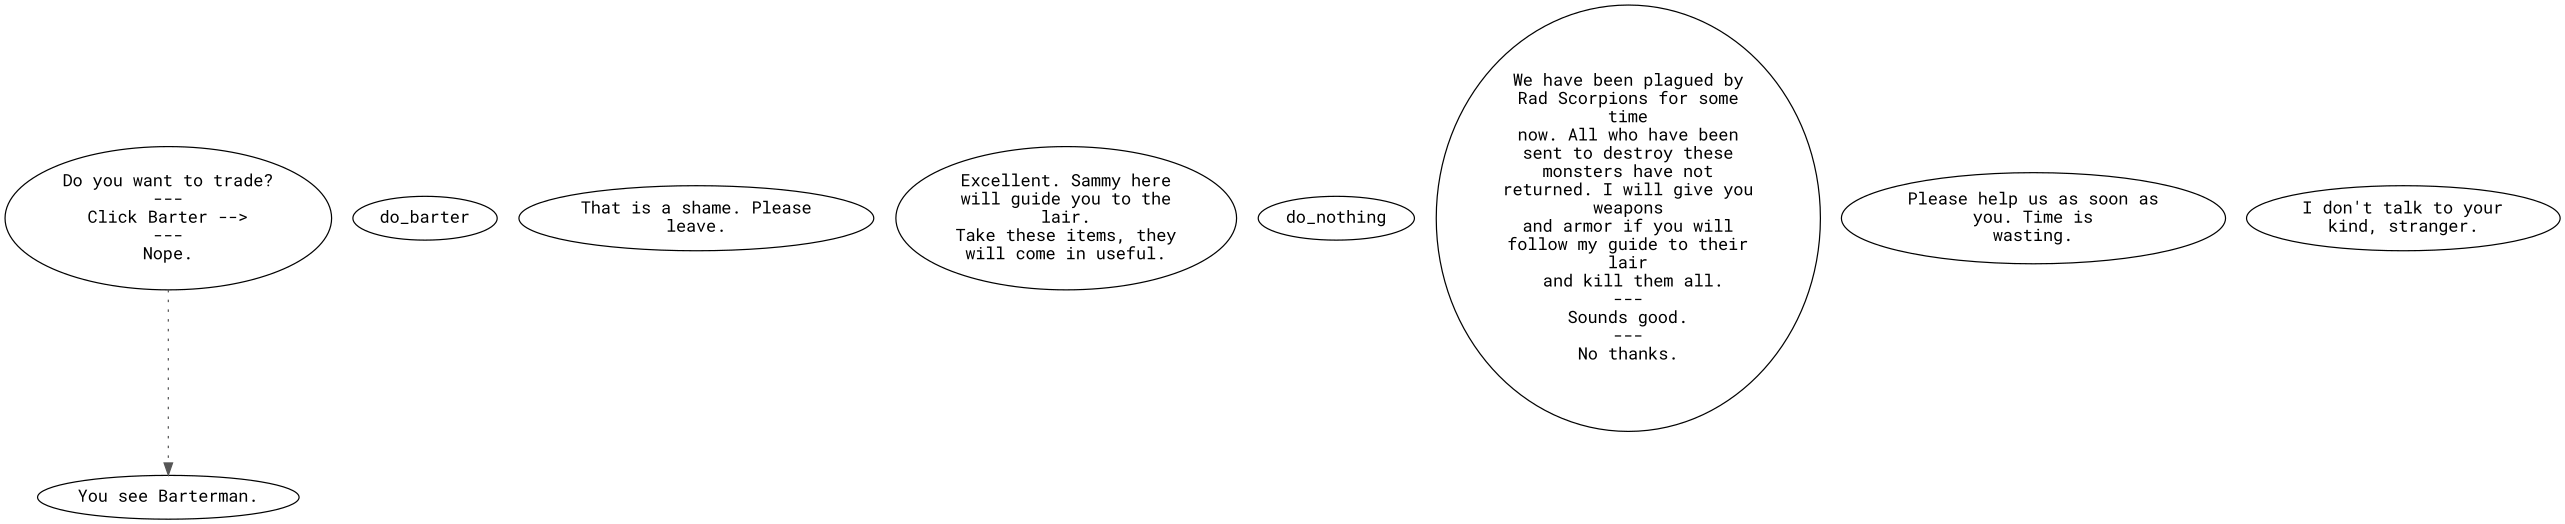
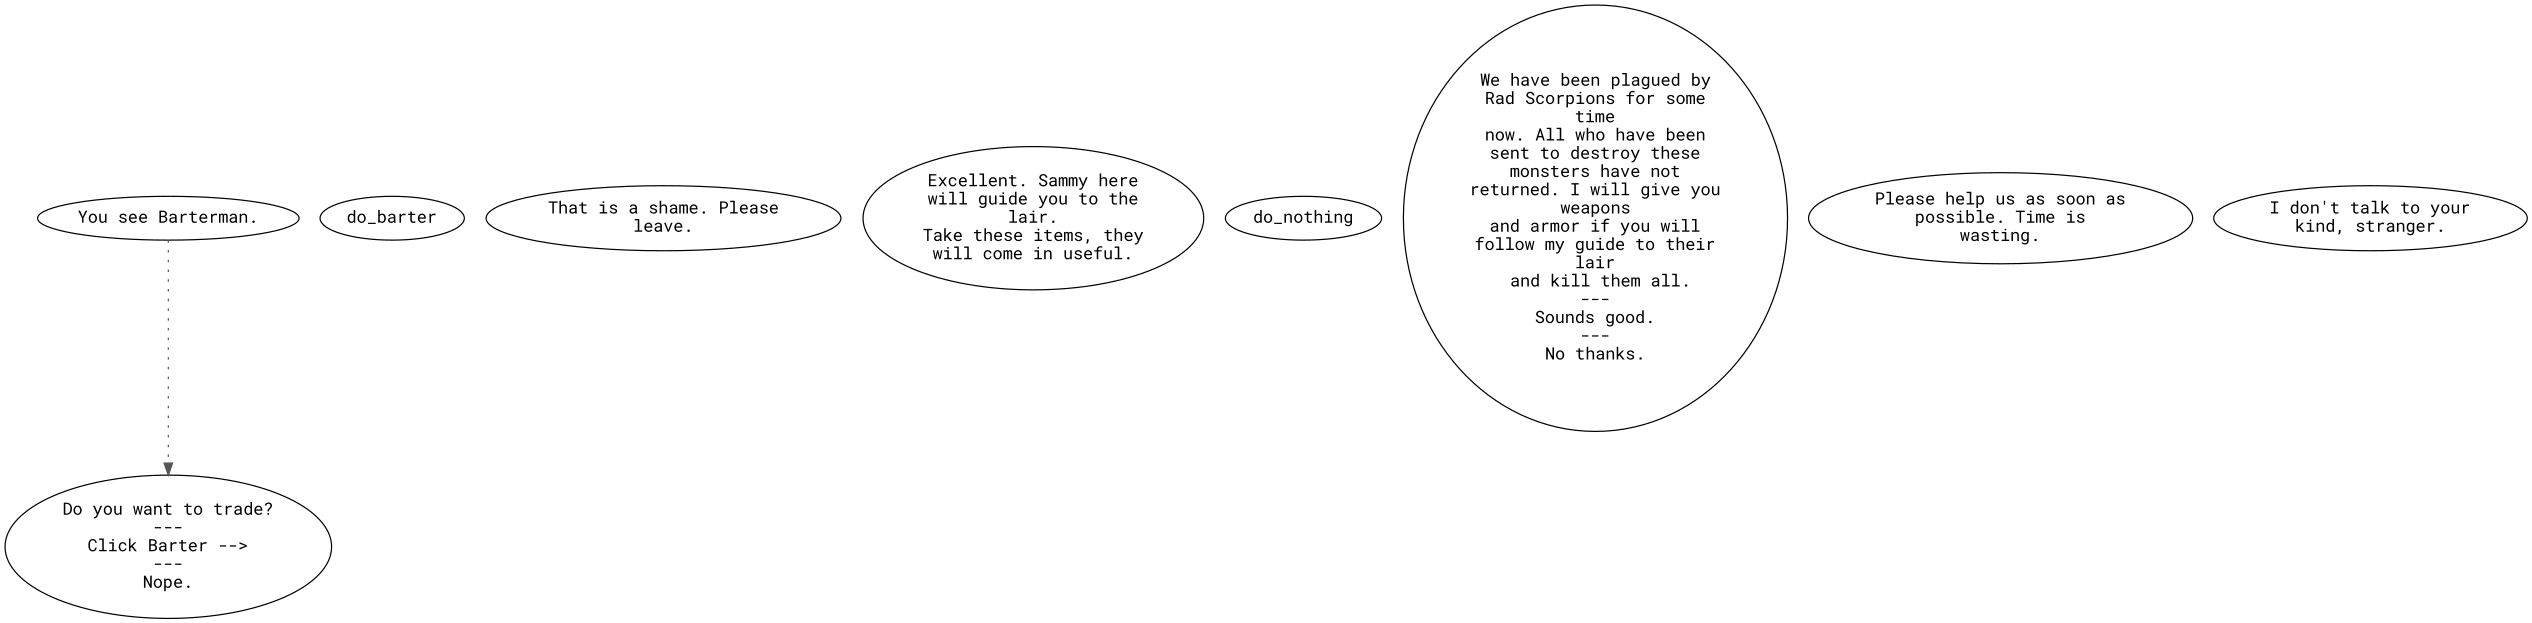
(2034, 218) -> (2001, 218)
(168, 376) -> (168, 351)
